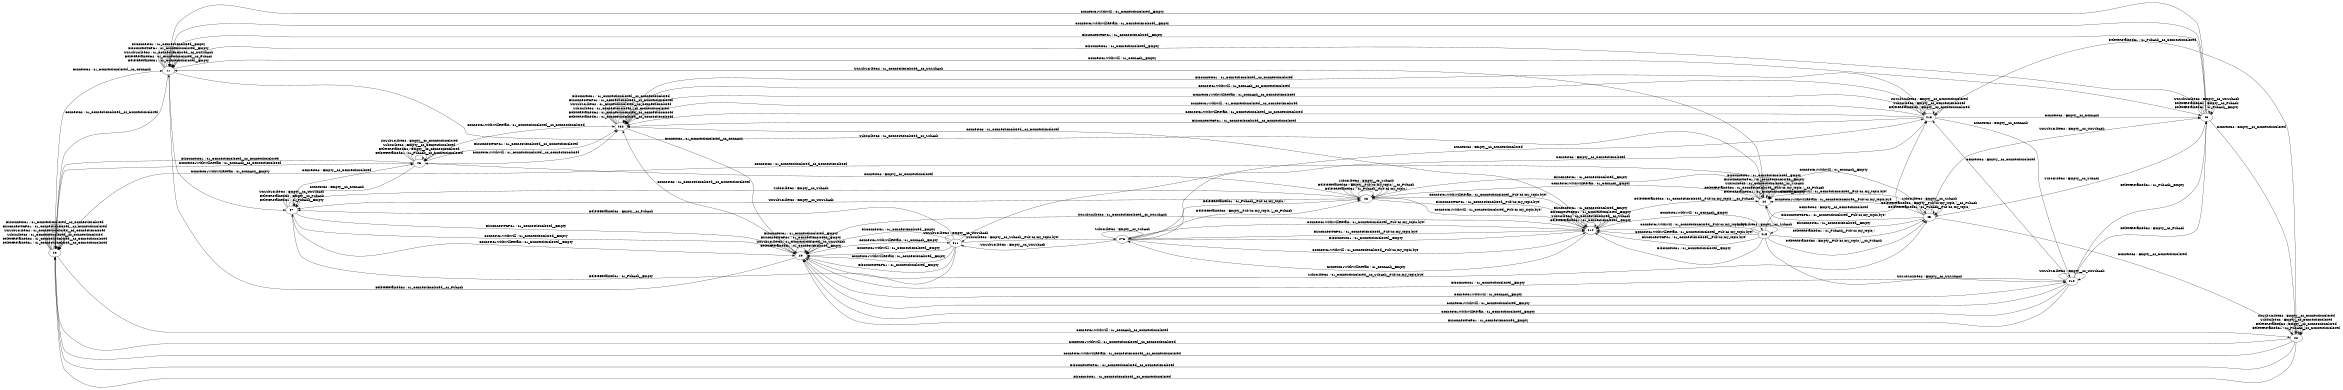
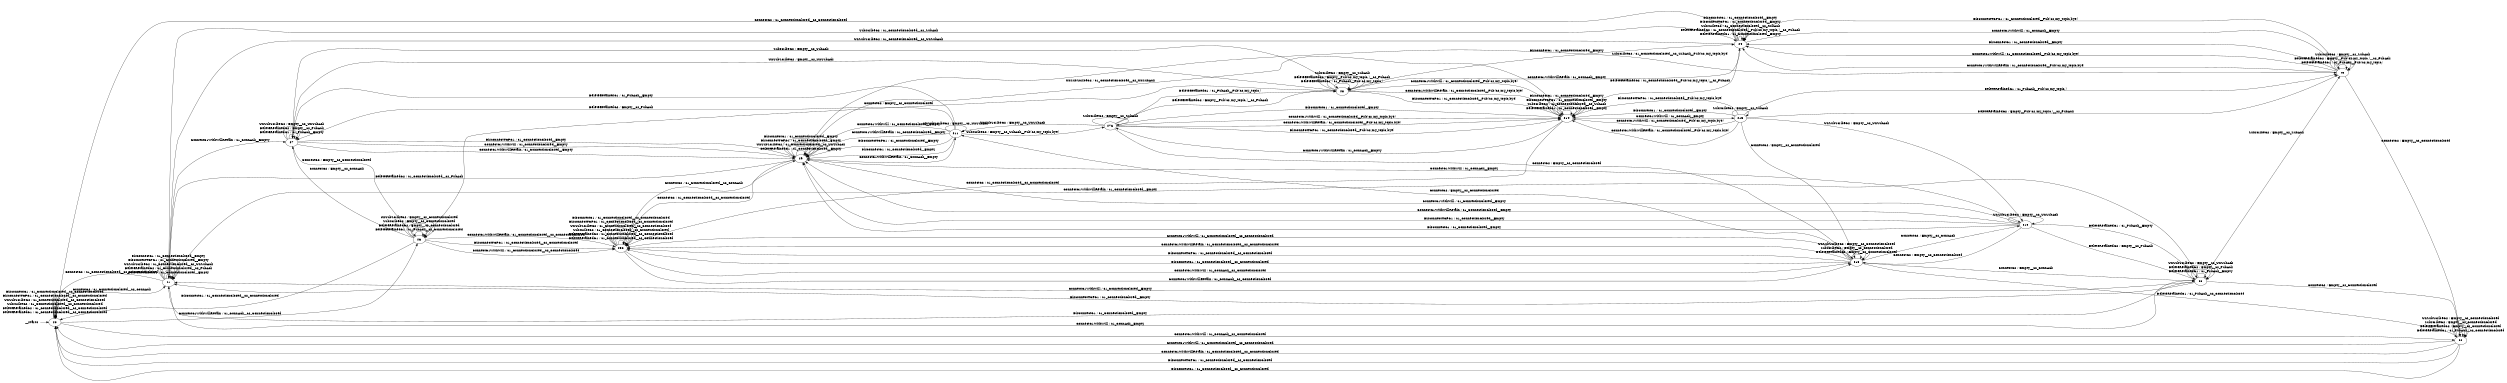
(2048, 138) -> none
(1436, 153) -> (1412, 193)
none -> (32, 322)
